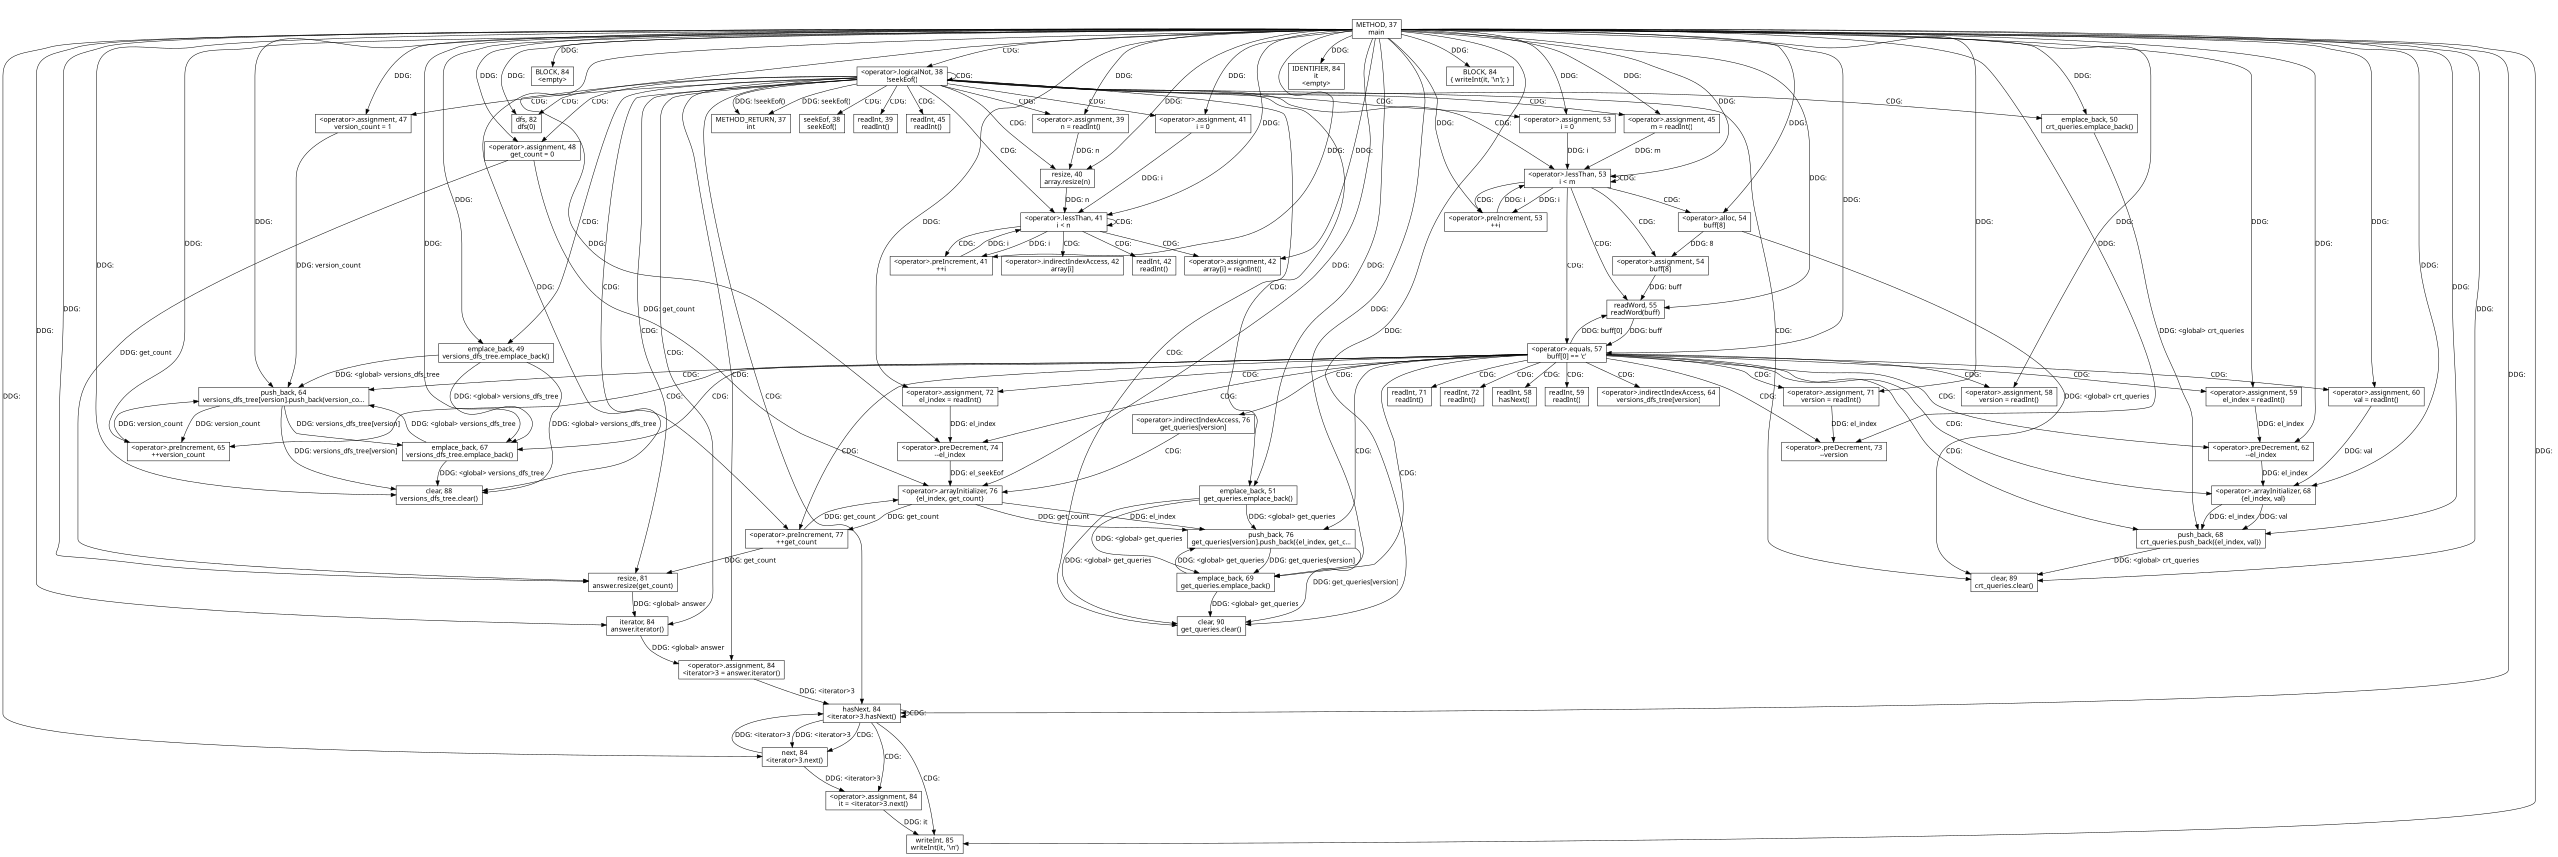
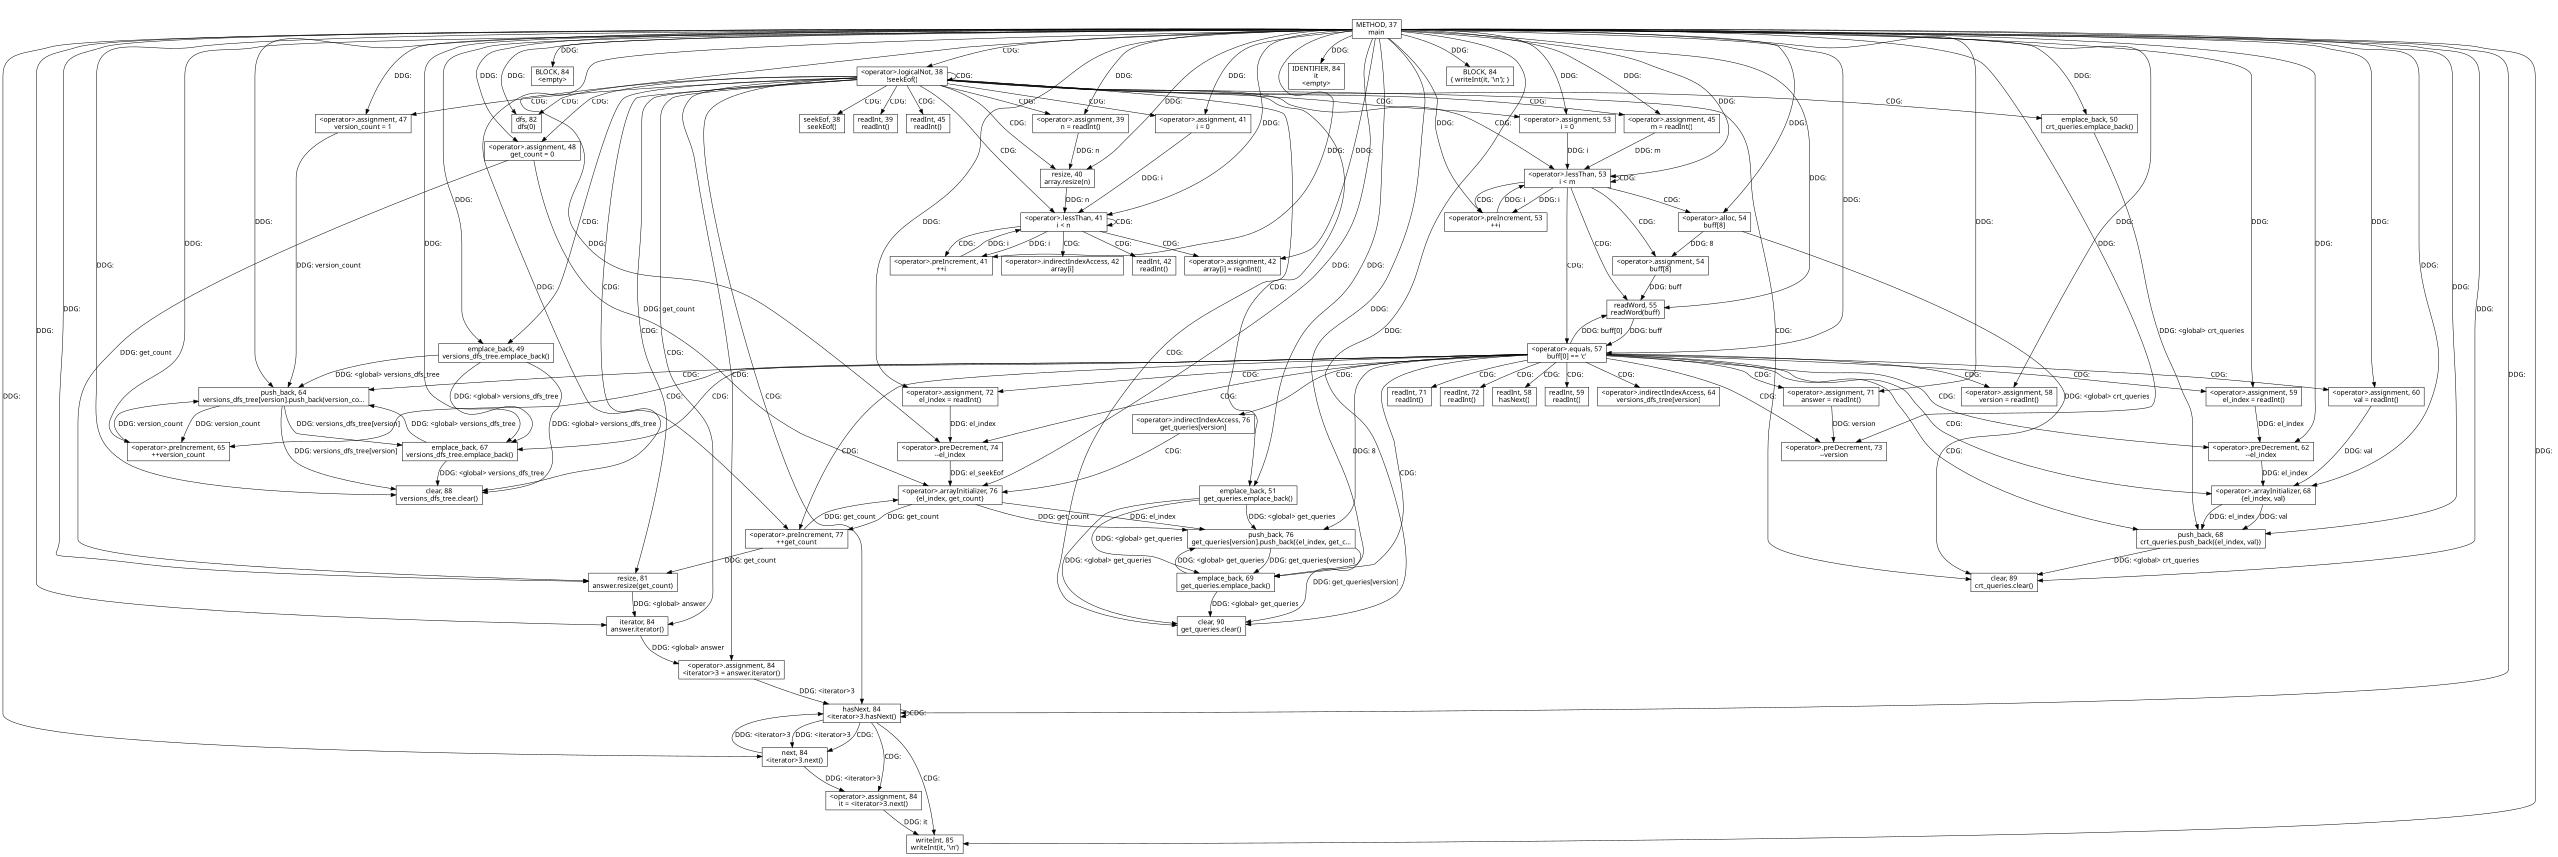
(751, 124) -> none
(1831, 400) -> (1831, 400)
(1854, 424) -> (1854, 424)
(1364, 452) -> (1364, 452)
